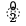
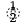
(13, 7) -> (13, 7)
